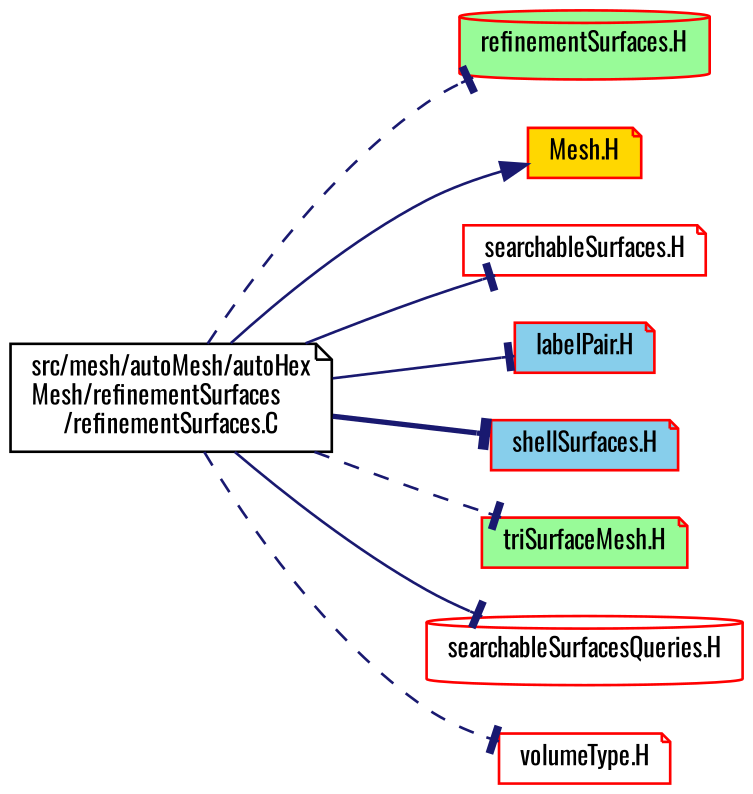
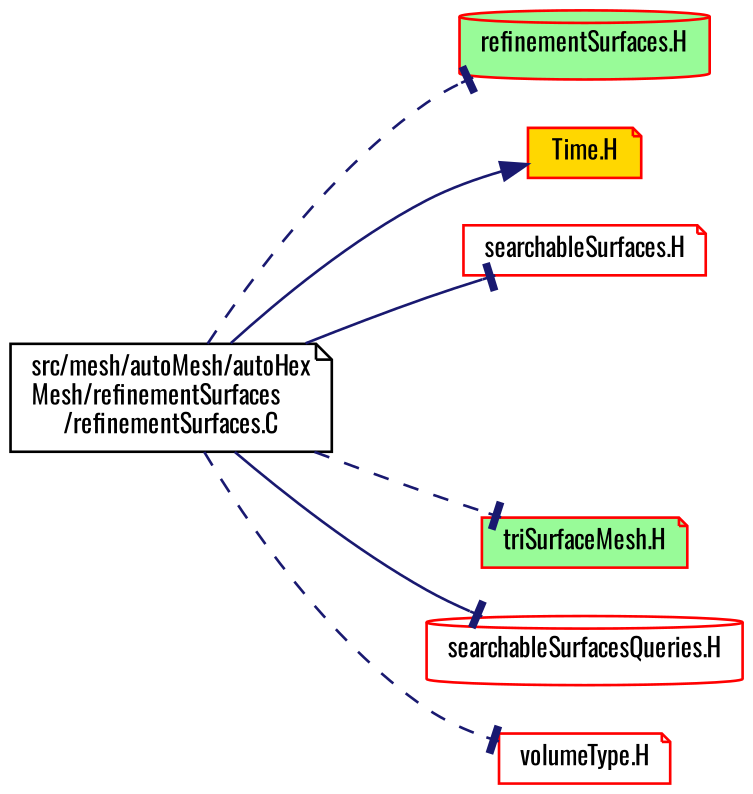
(585, 153) -> (585, 153)
(585, 348) -> none
(585, 445) -> none
